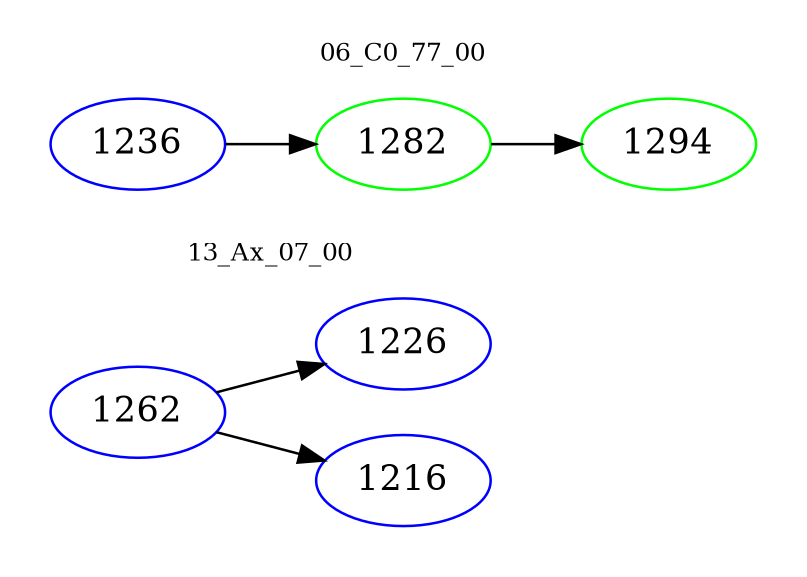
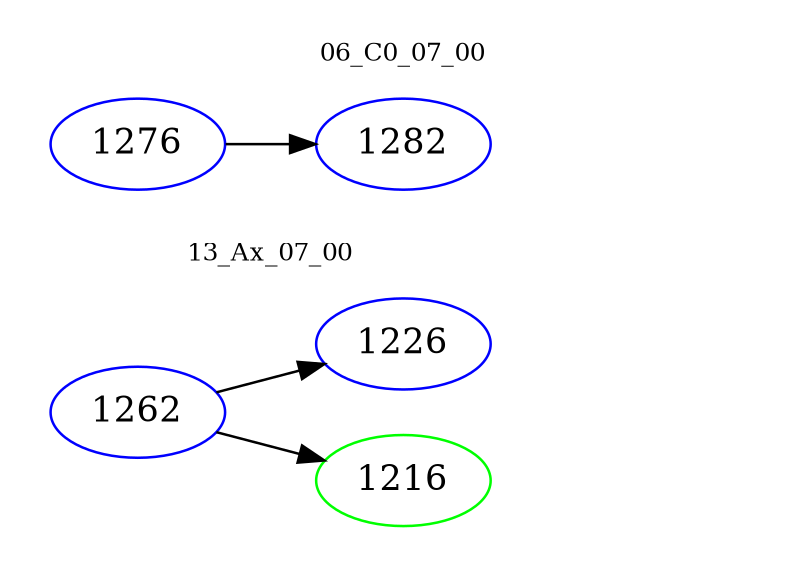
(403, 54) -> (403, 54)
(138, 144) -> (138, 144)
(403, 144) -> (403, 144)
(669, 144) -> none
(403, 481) -> (403, 481)
